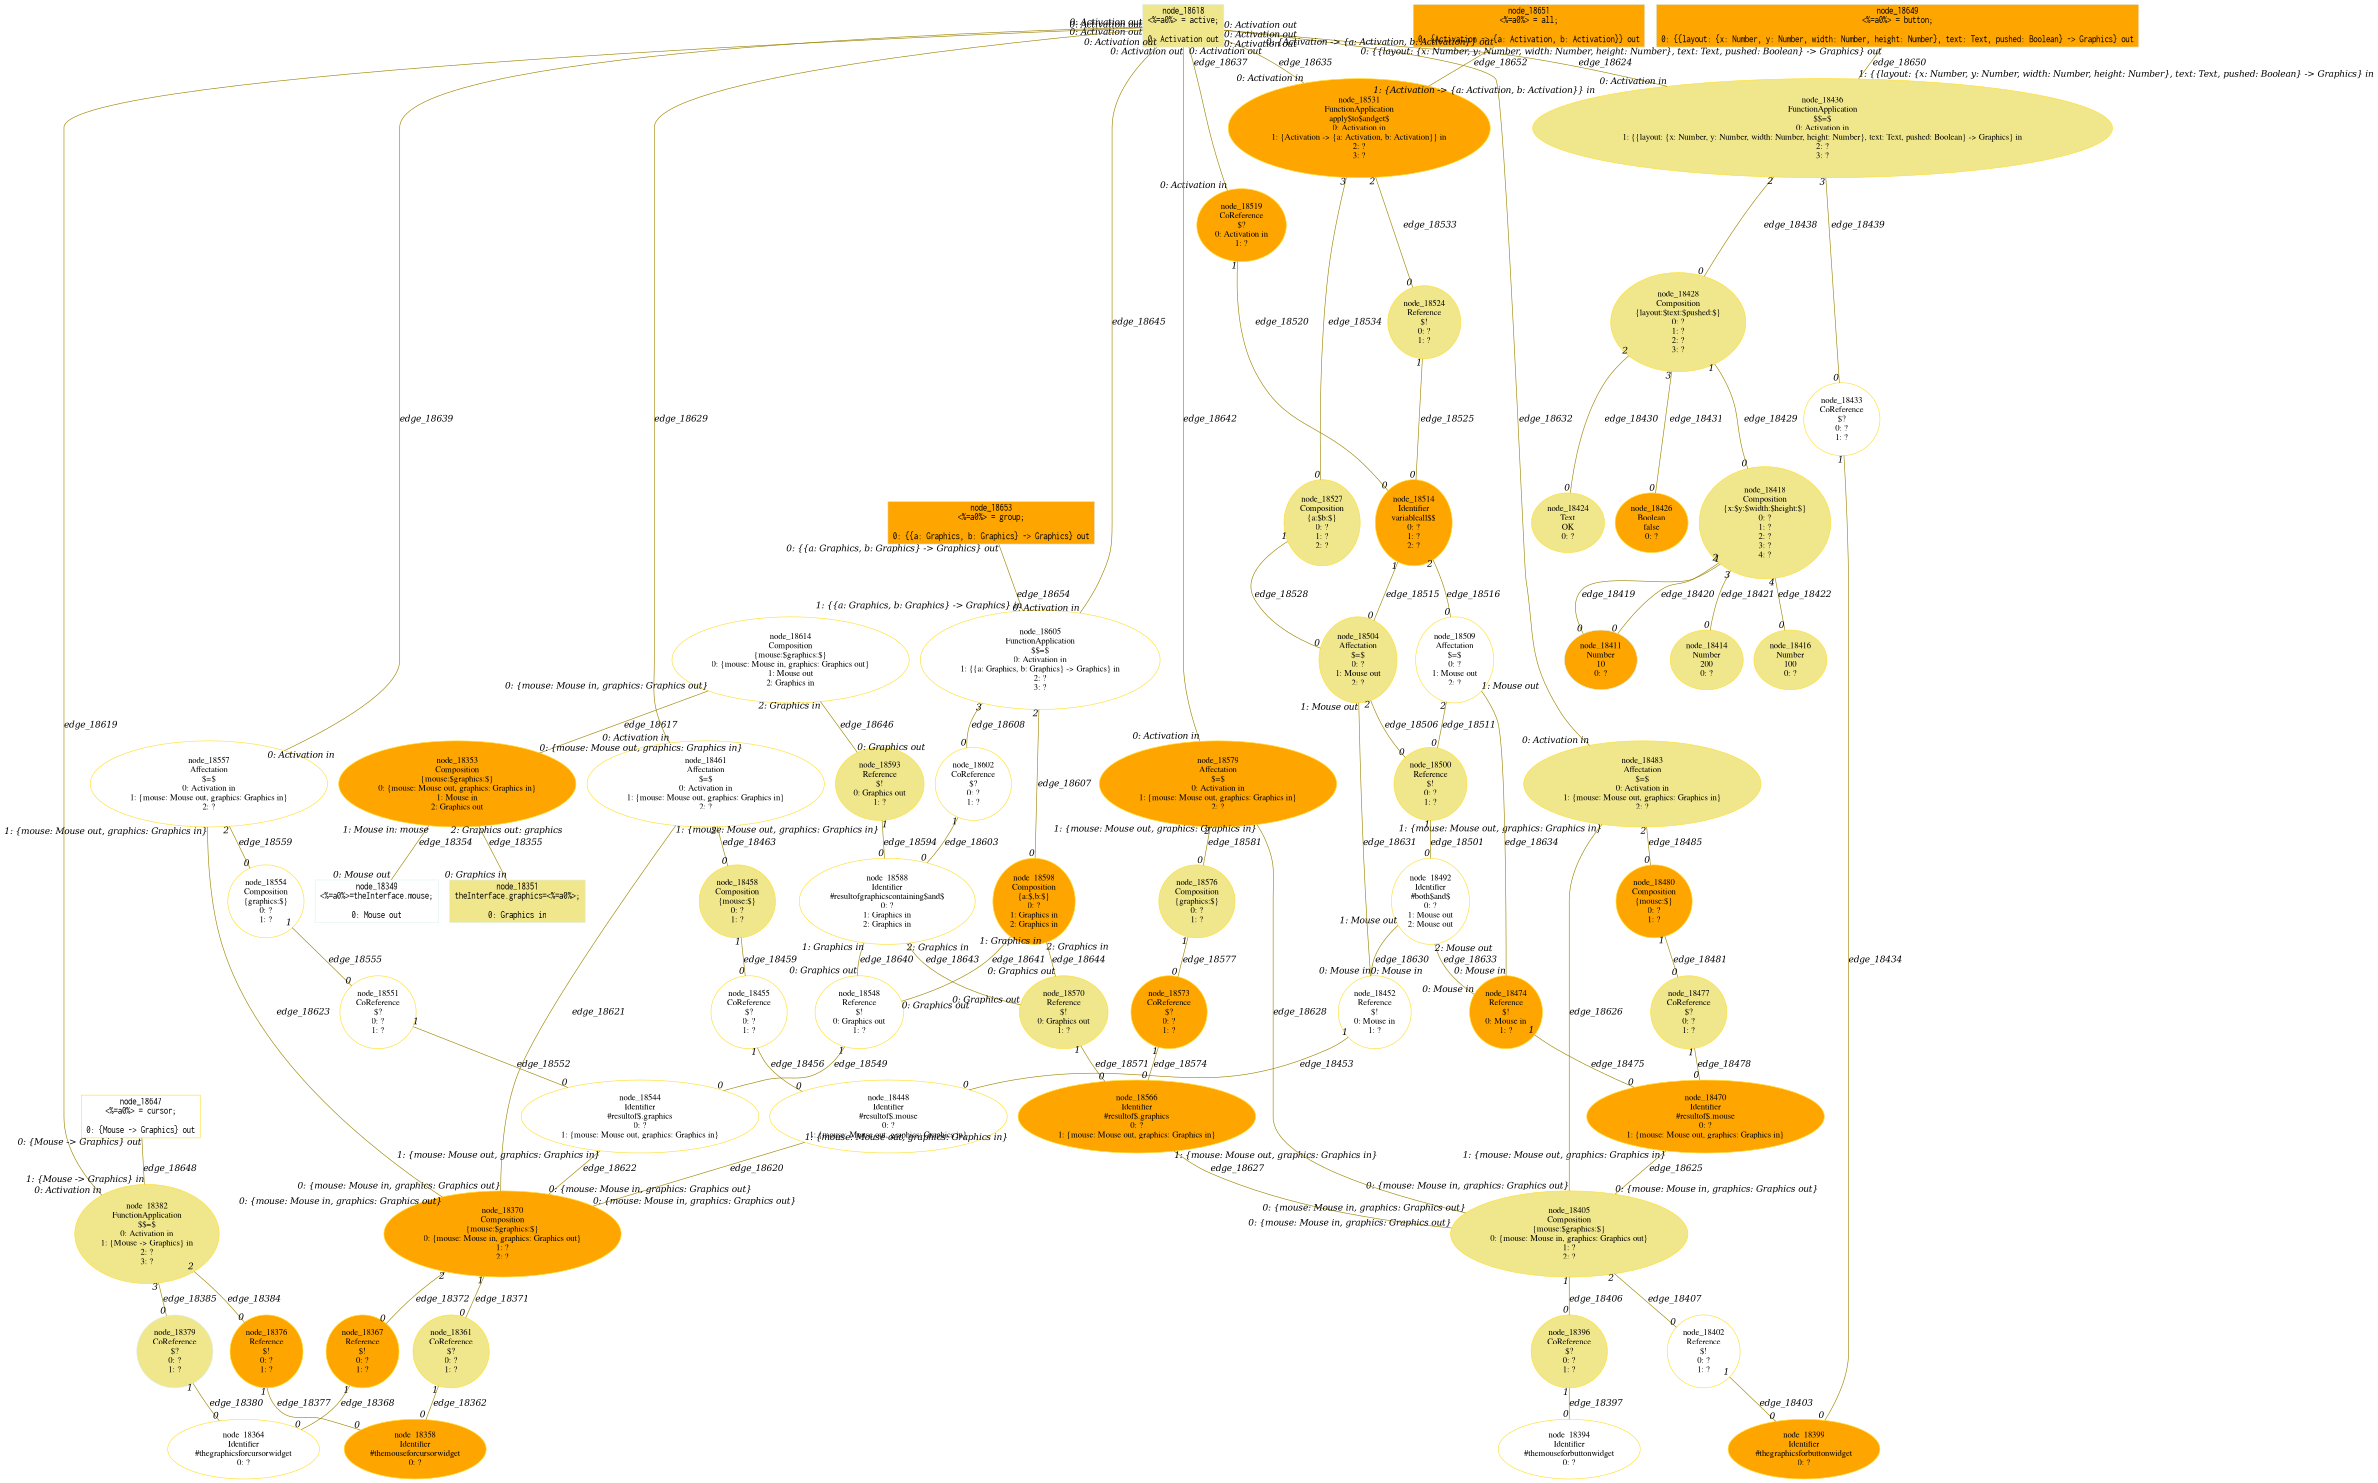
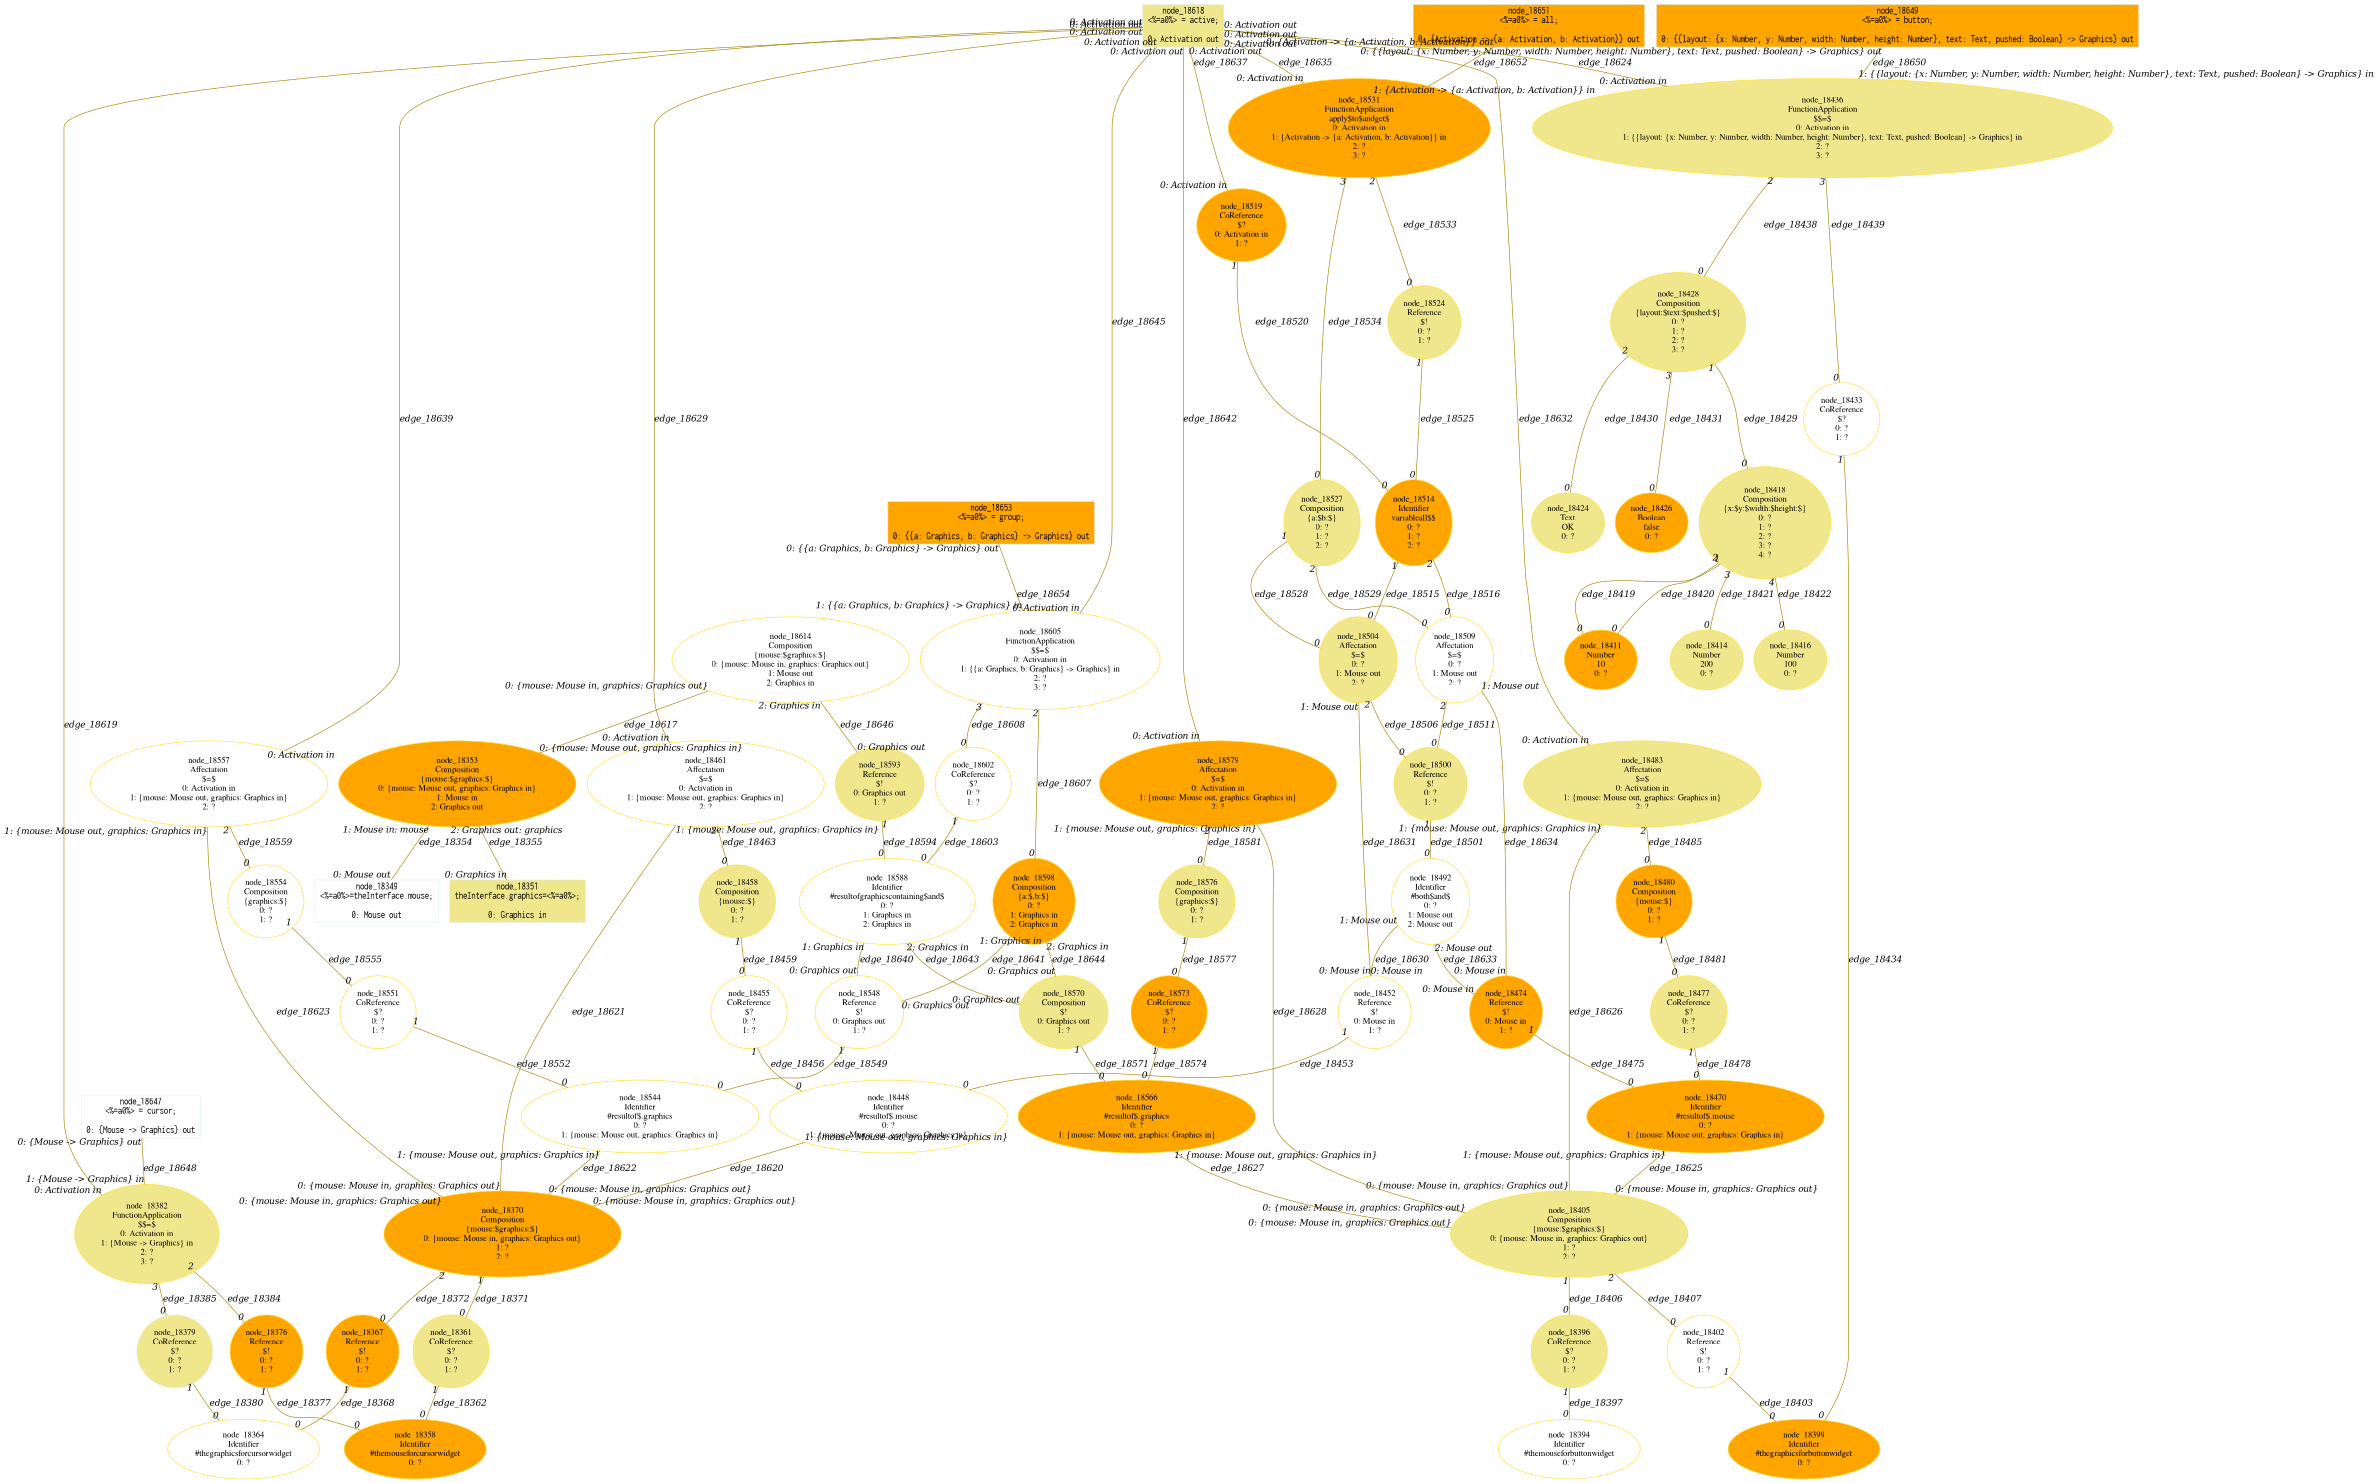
none -> (1361, 609)
(1601, 660) -> (1601, 660)
(1064, 1012) -> (1064, 1012)
(141, 1117) -> (141, 1117)
